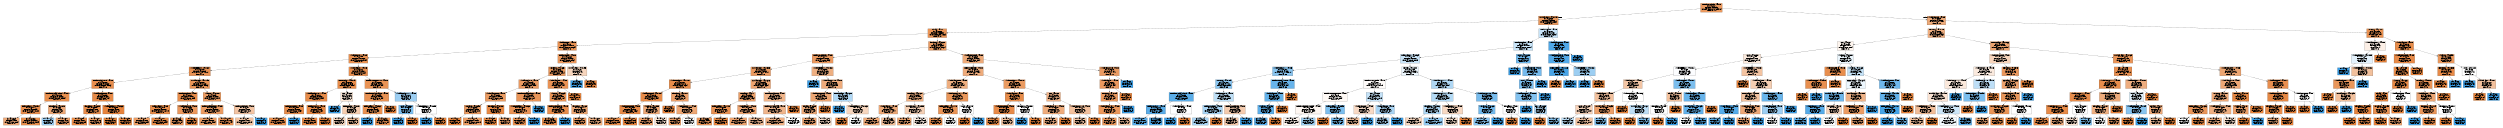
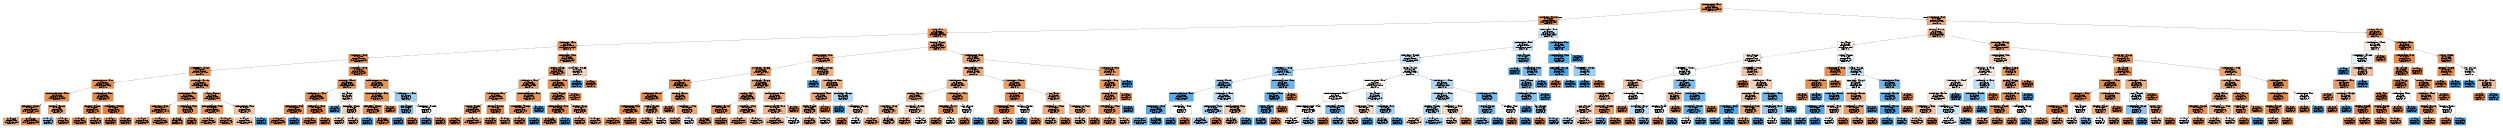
(177, 121) -> (177, 121)
(1800, 121) -> (1800, 121)
(2214, 121) -> (2214, 121)
